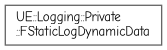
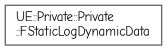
(83, 25) -> (83, 25)
